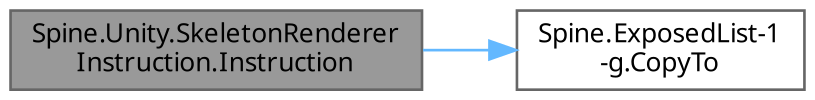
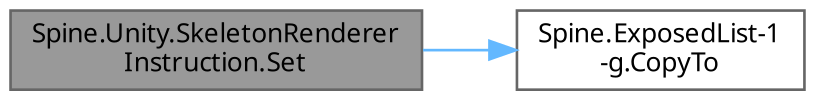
(216, 50) -> (216, 50)
